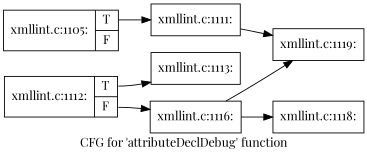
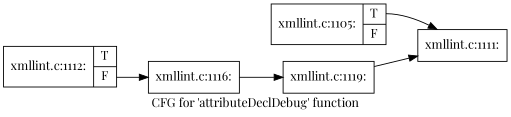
(252, 31) -> (392, 62)
(196, 68) -> none
(318, 117) -> none
